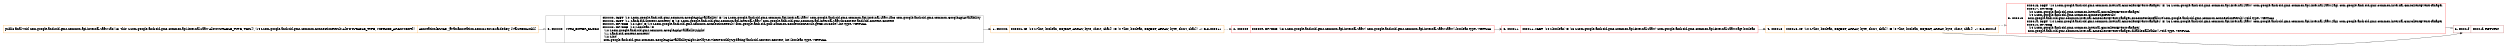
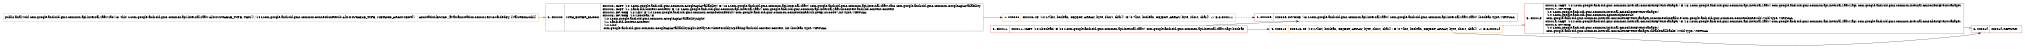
(1497, 29) -> (1251, 23)
